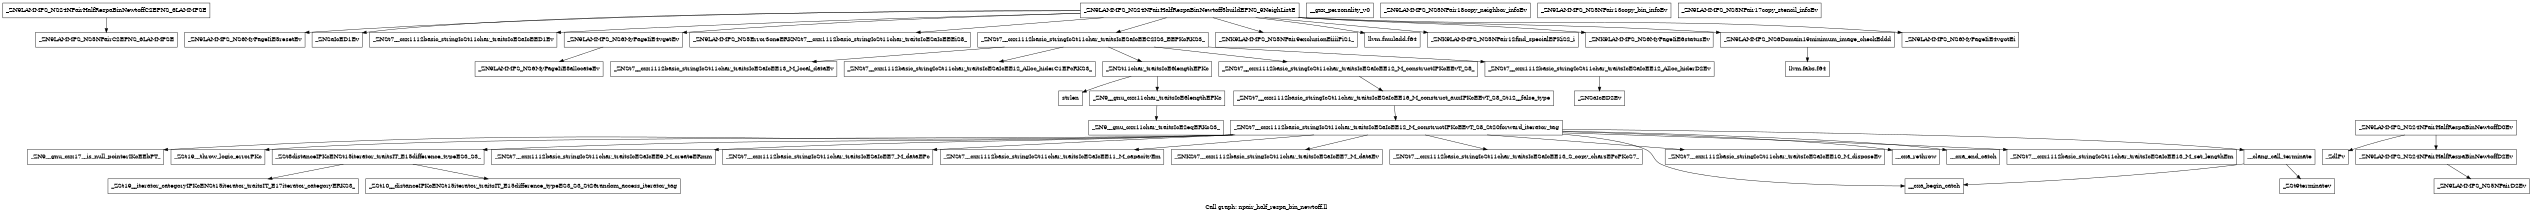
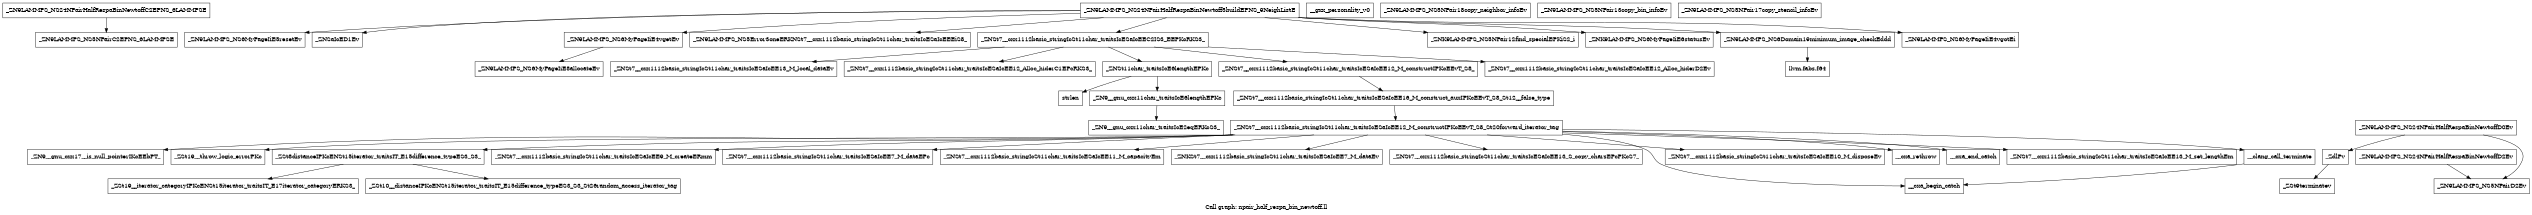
(463, 40) -> none
(1286, 40) -> none
(1392, 40) -> none
(1600, 98) -> none
(2436, 140) -> (2518, 148)
(2292, 170) -> (2323, 170)
